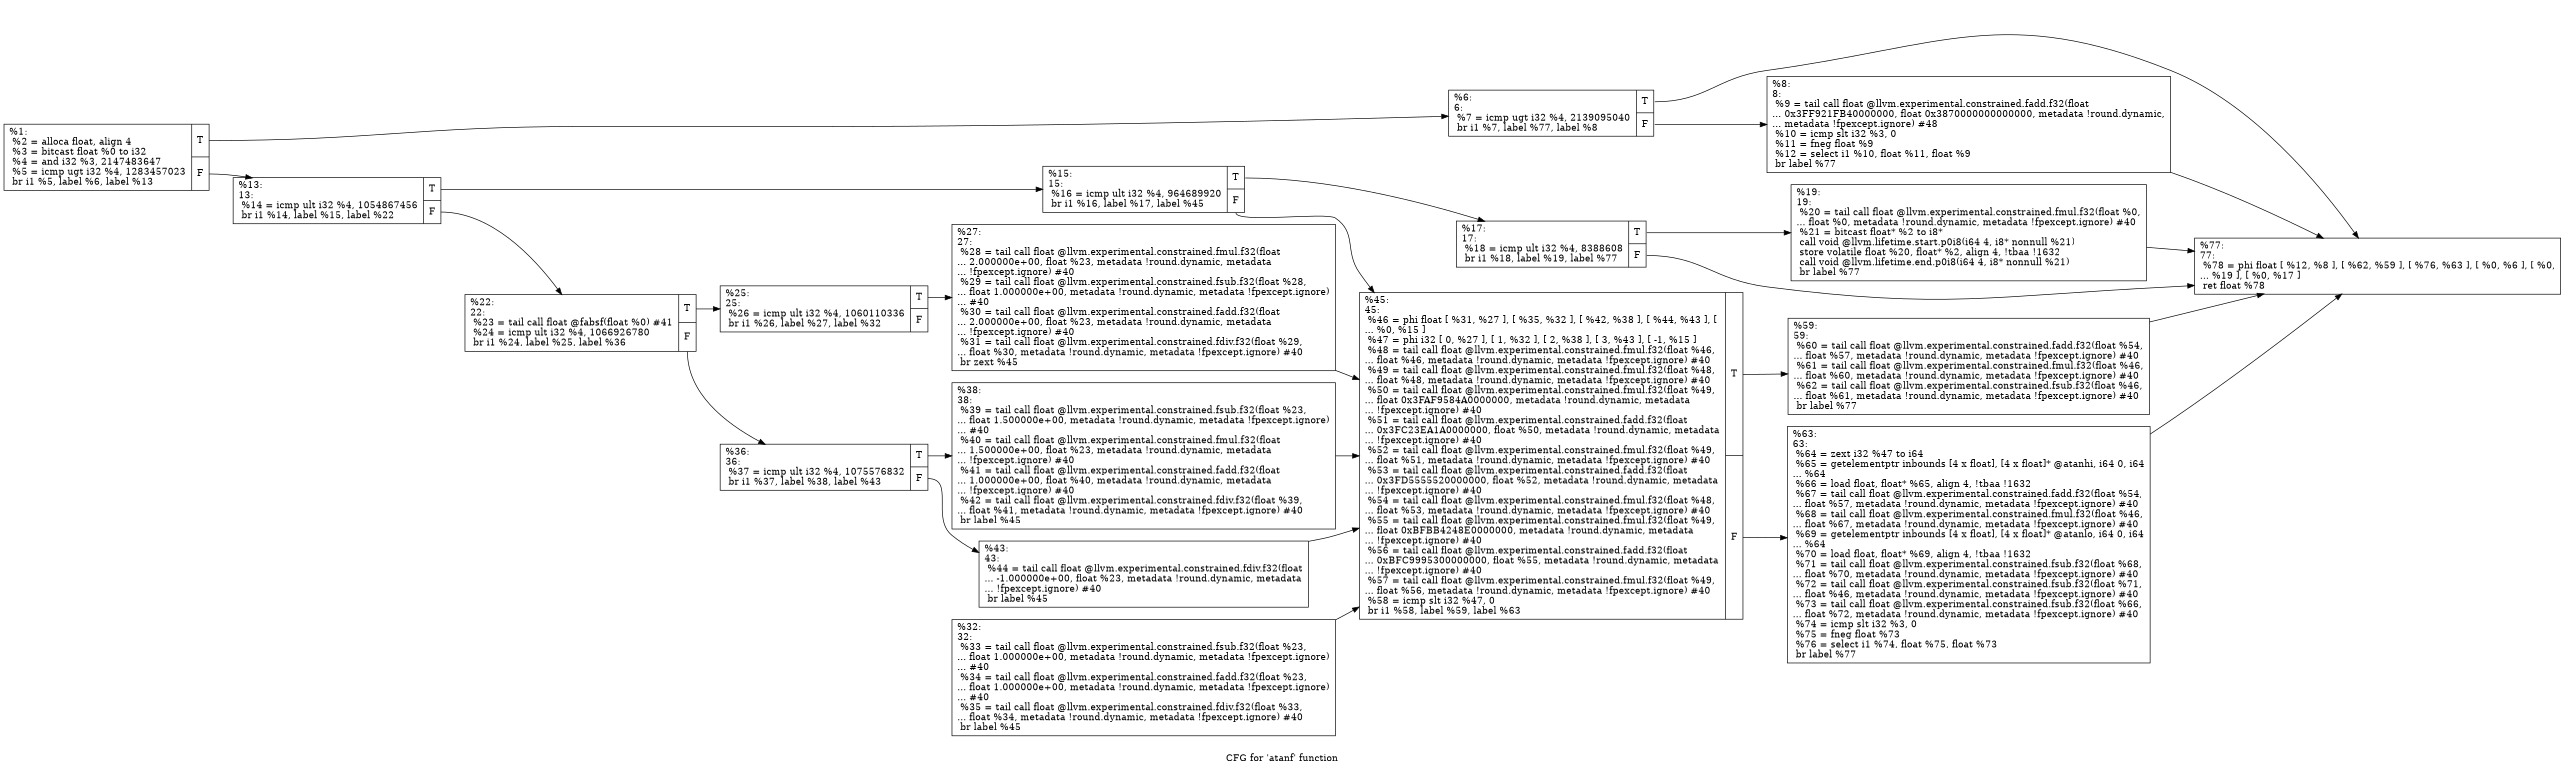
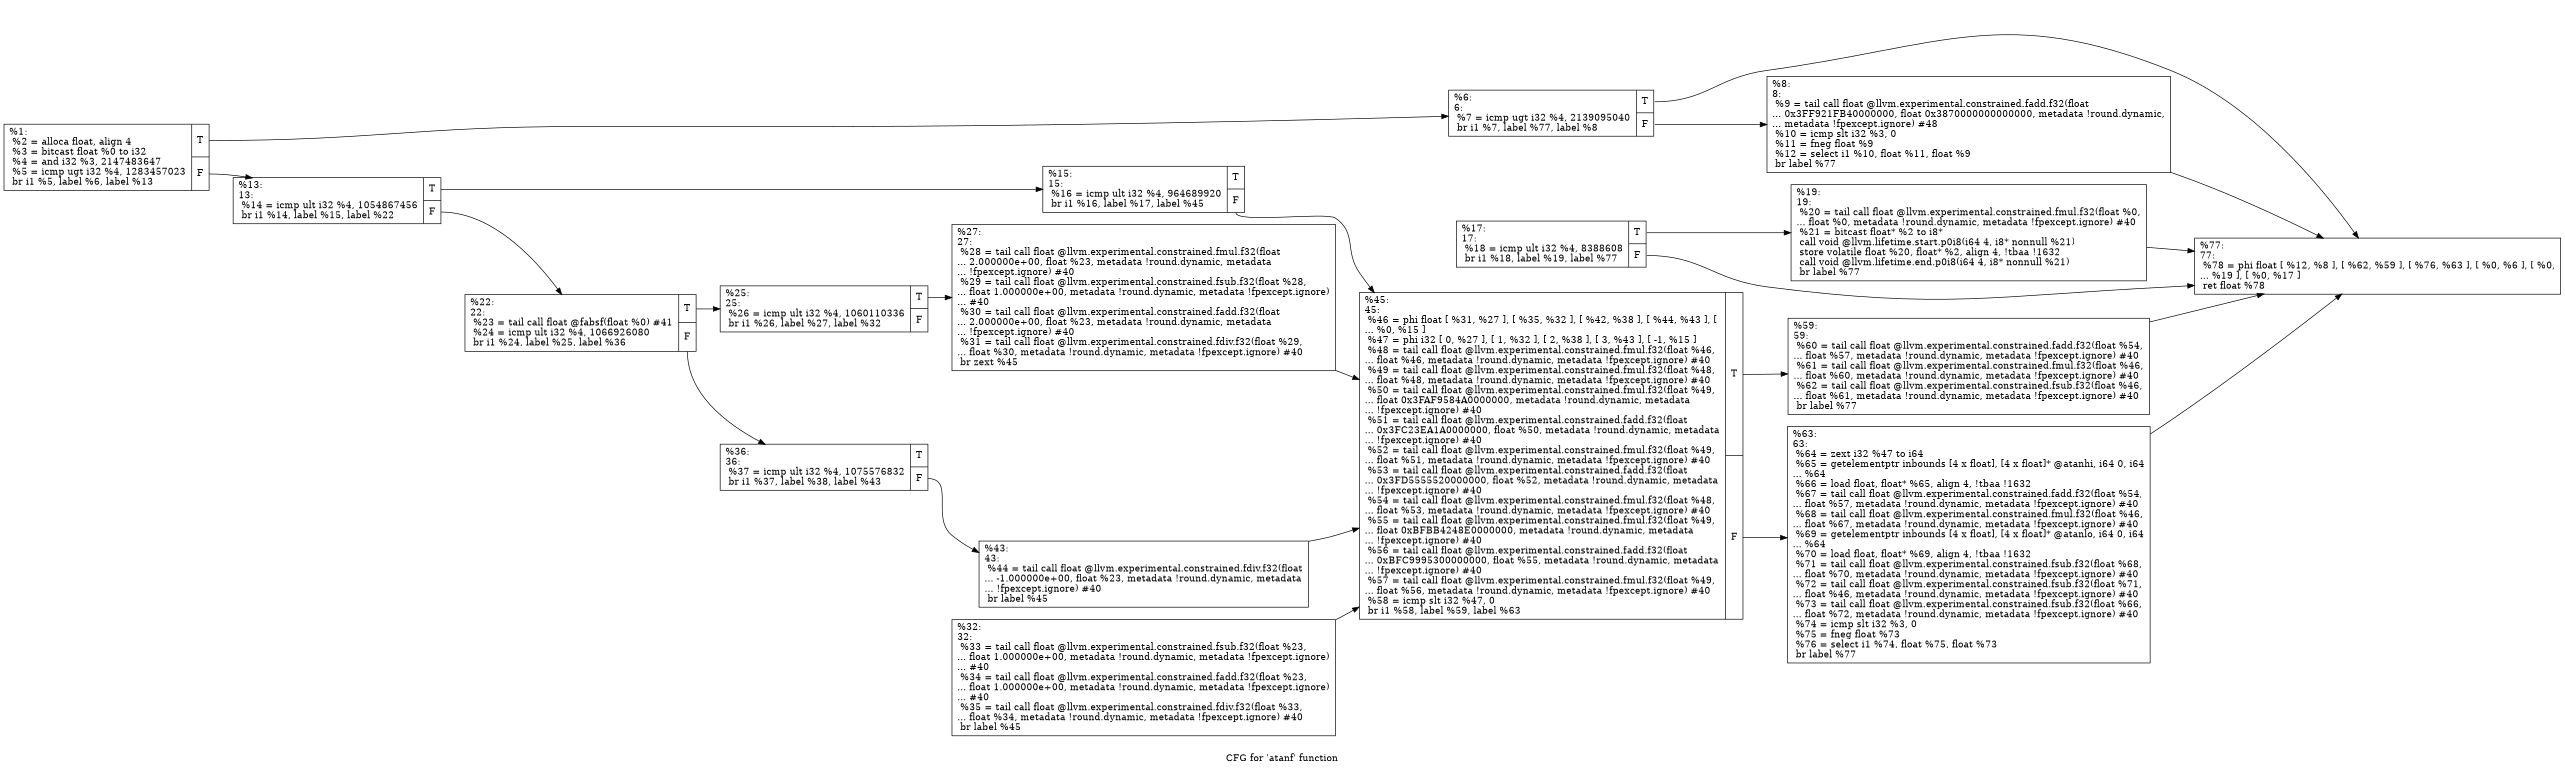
(1363, 191) -> none
(560, 333) -> (560, 333)
(1144, 456) -> none
